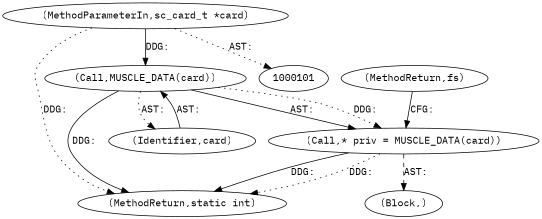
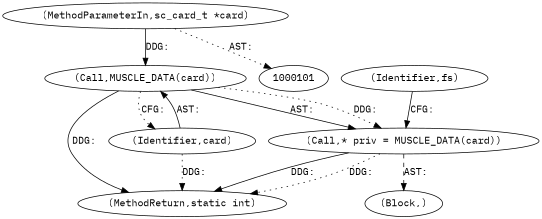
(415, 78) -> (415, 78)
(42, 109) -> (182, 169)
(156, 110) -> (156, 110)
